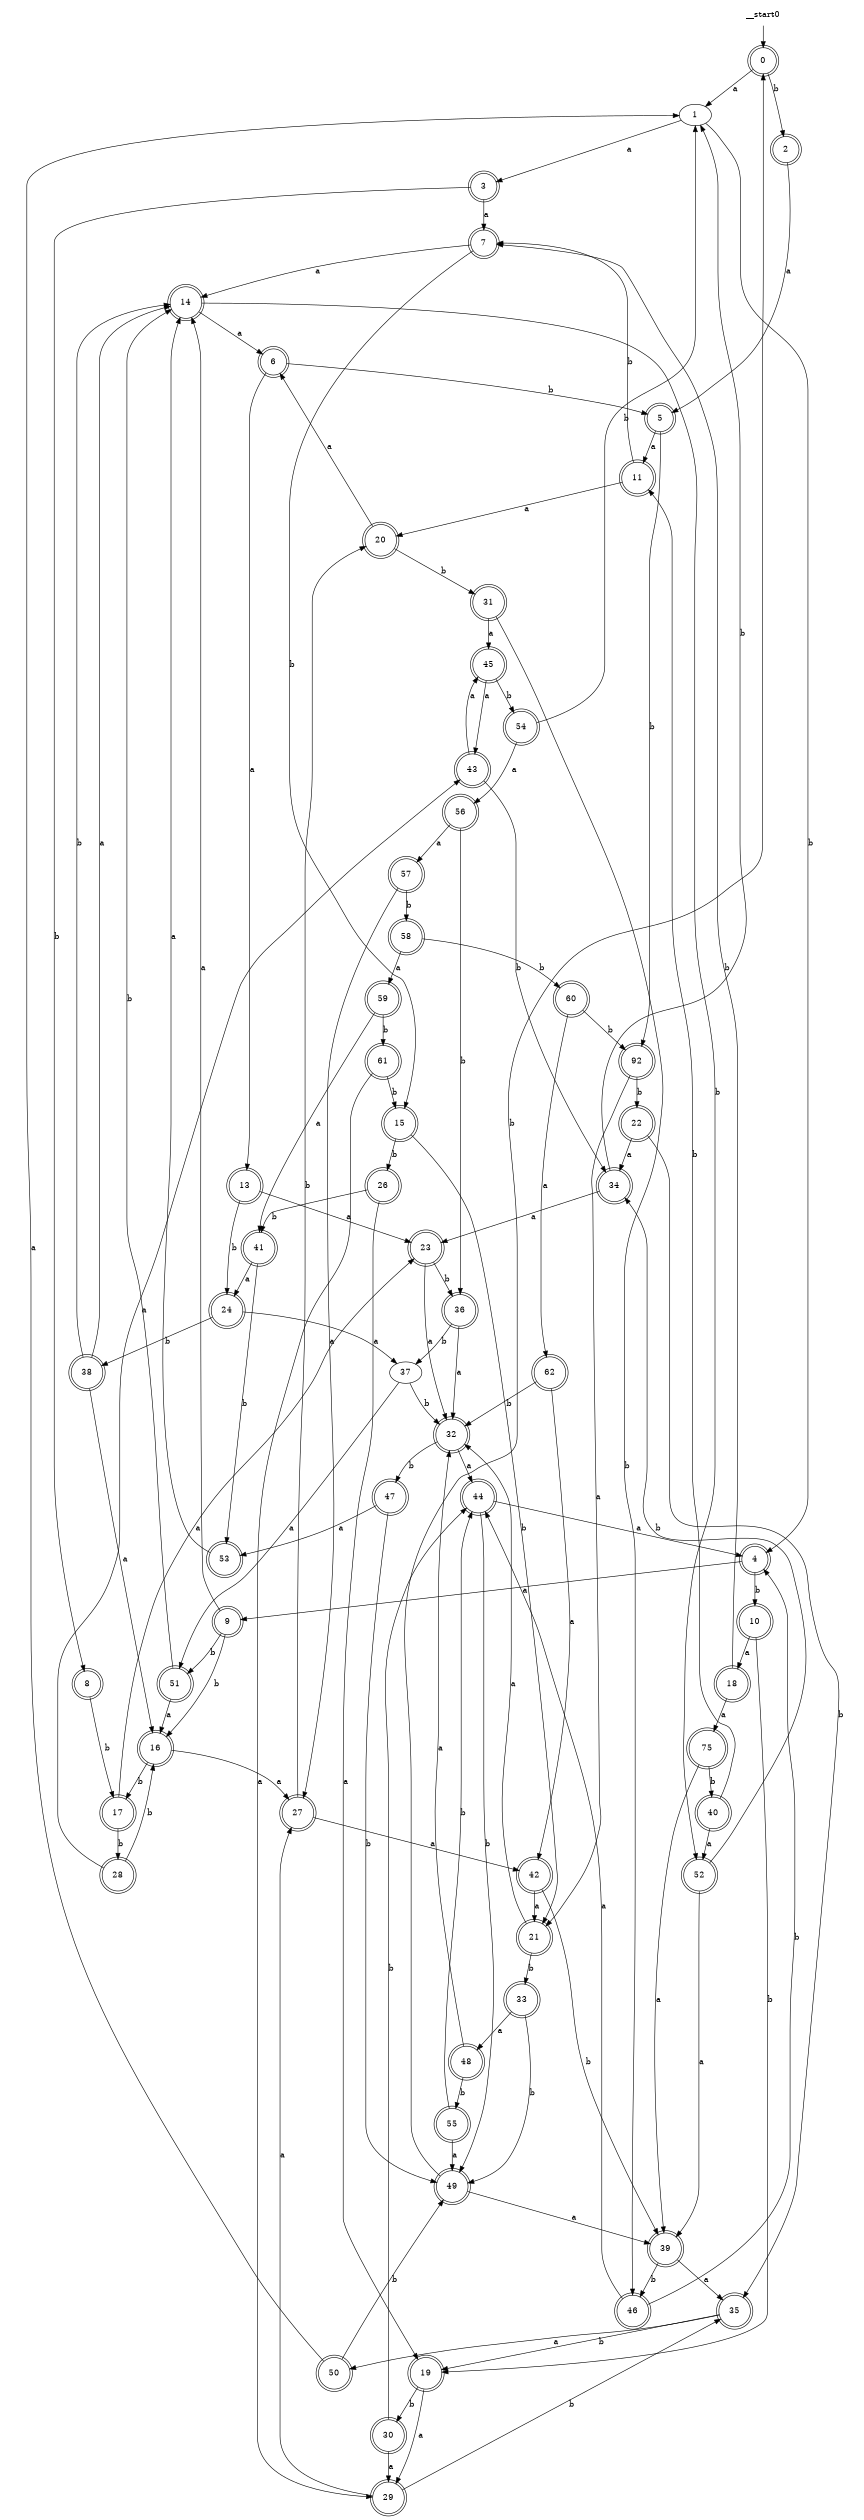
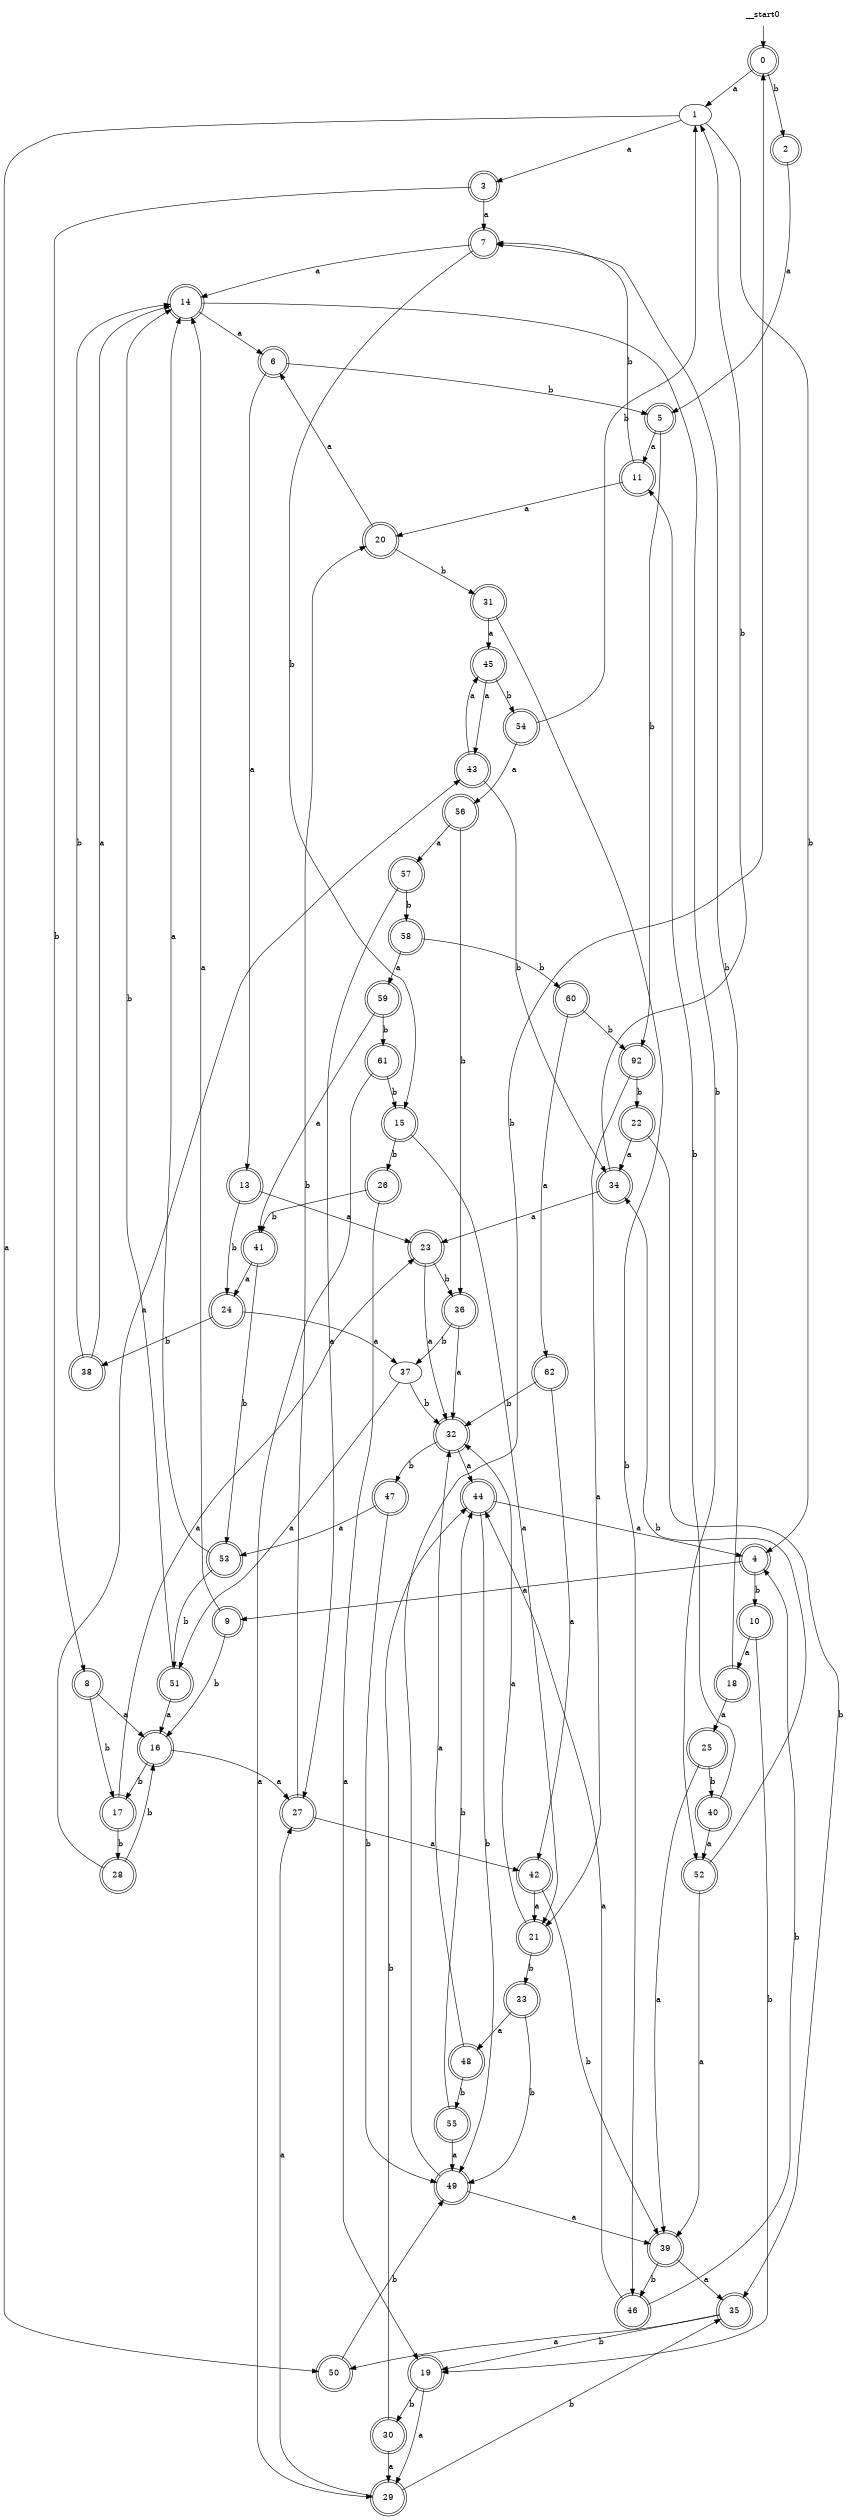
(27, 982) -> (4, 1057)
(524, 1528) -> (524, 1528)
(121, 1566) -> (118, 1713)
(208, 1653) -> (182, 1611)
(707, 1748) -> (707, 1748)
